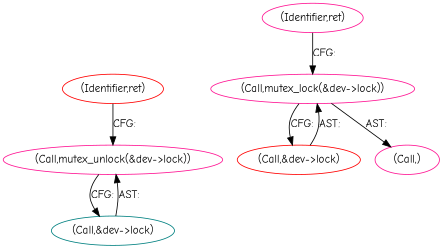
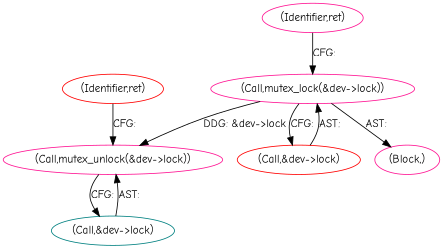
none -> (203, 119)
(407, 160) -> (407, 160)
